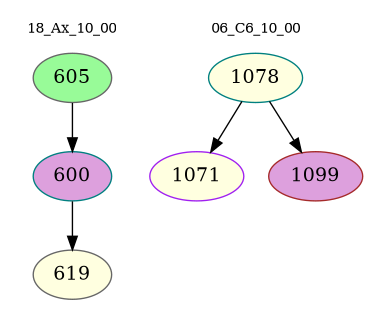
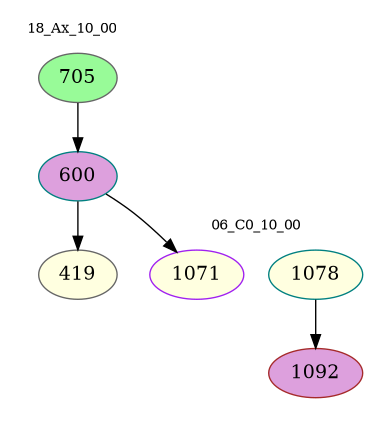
(256, 29) -> (256, 226)
(72, 78) -> (78, 78)
(230, 121) -> (148, 225)
(316, 176) -> (316, 373)
(72, 275) -> (78, 275)
